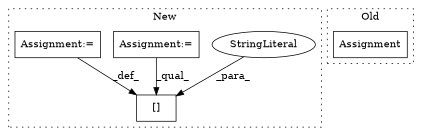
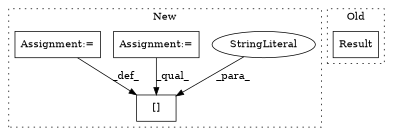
(370, 45) -> (356, 45)
